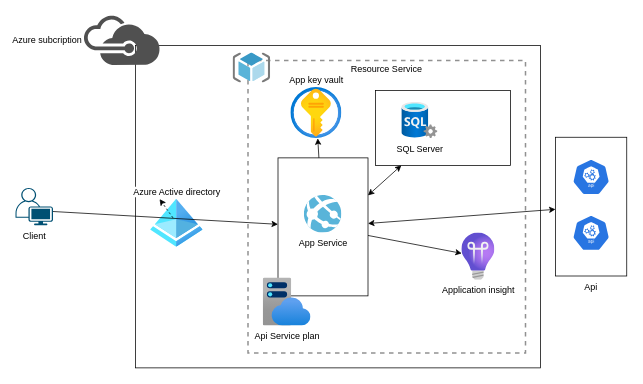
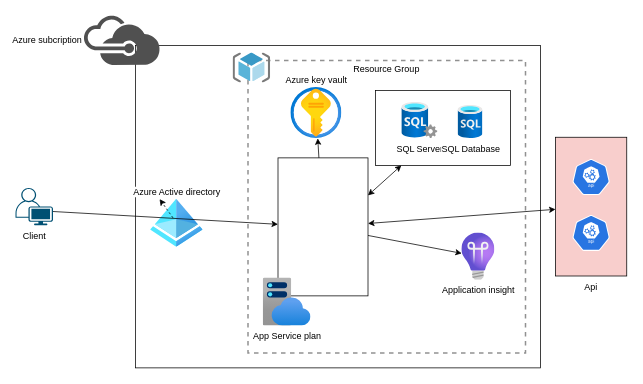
(387, 70) -> (387, 70)
(317, 80) -> (317, 80)
none -> (470, 122)
(591, 207) -> (591, 207)
(323, 214) -> none
(287, 337) -> (287, 337)
